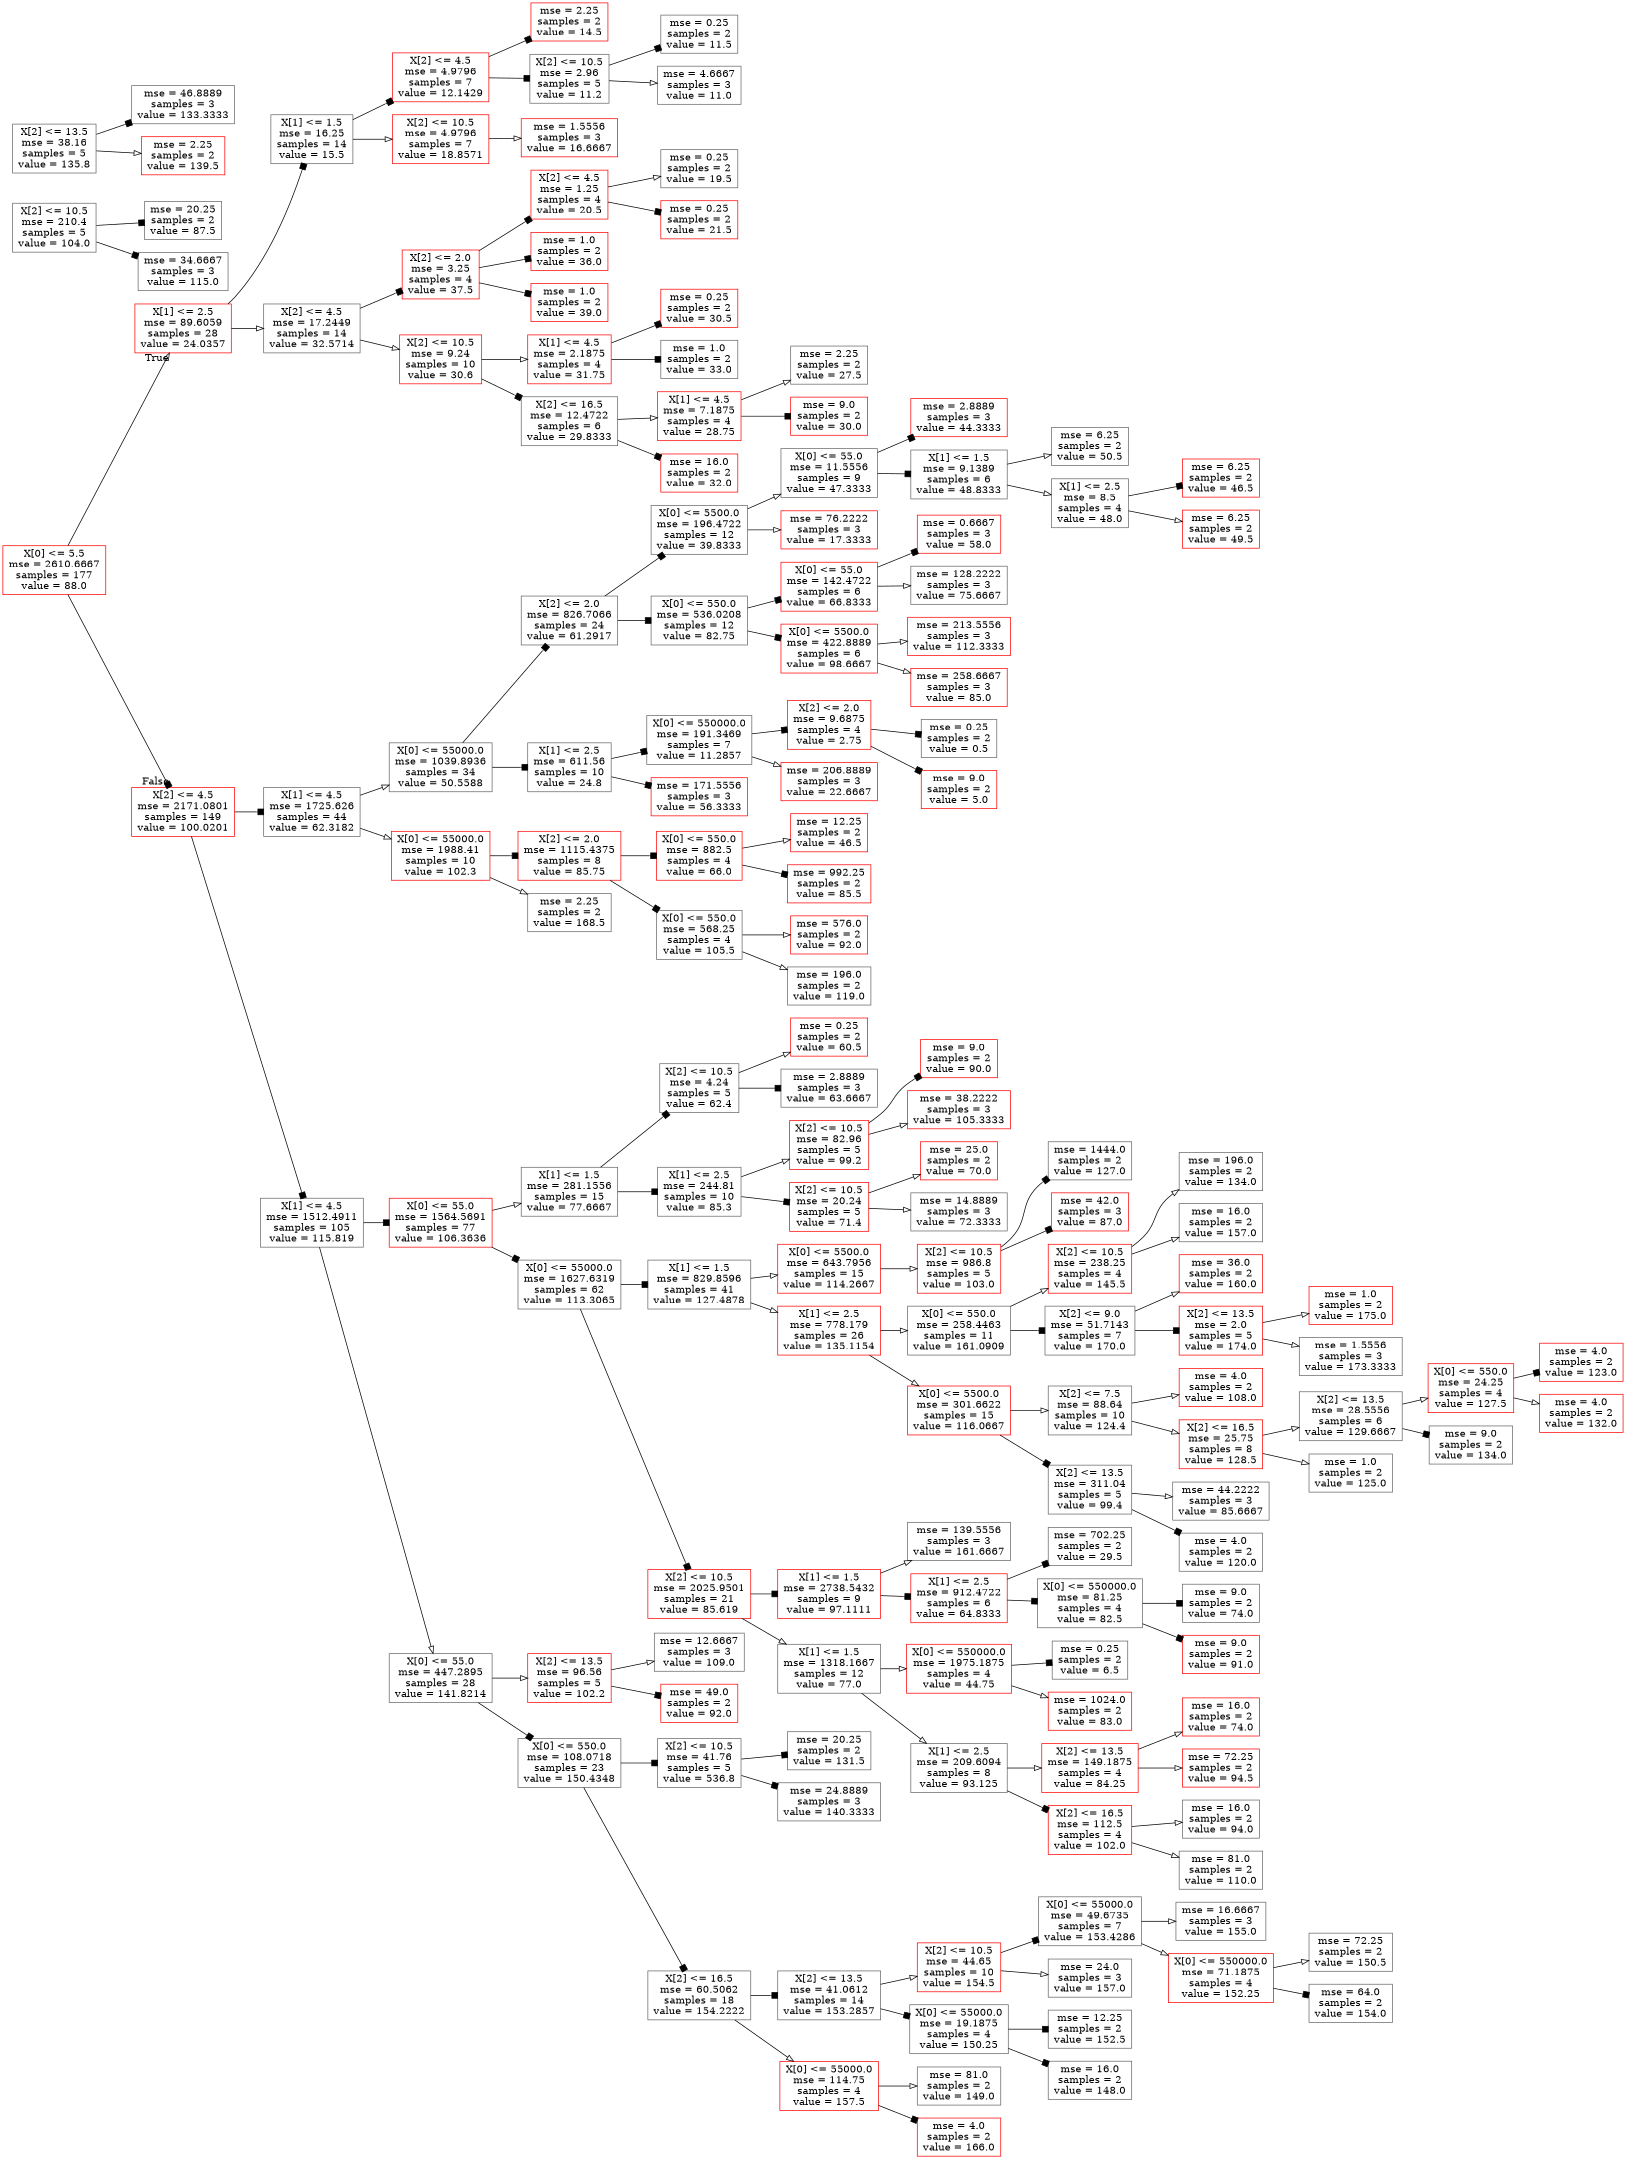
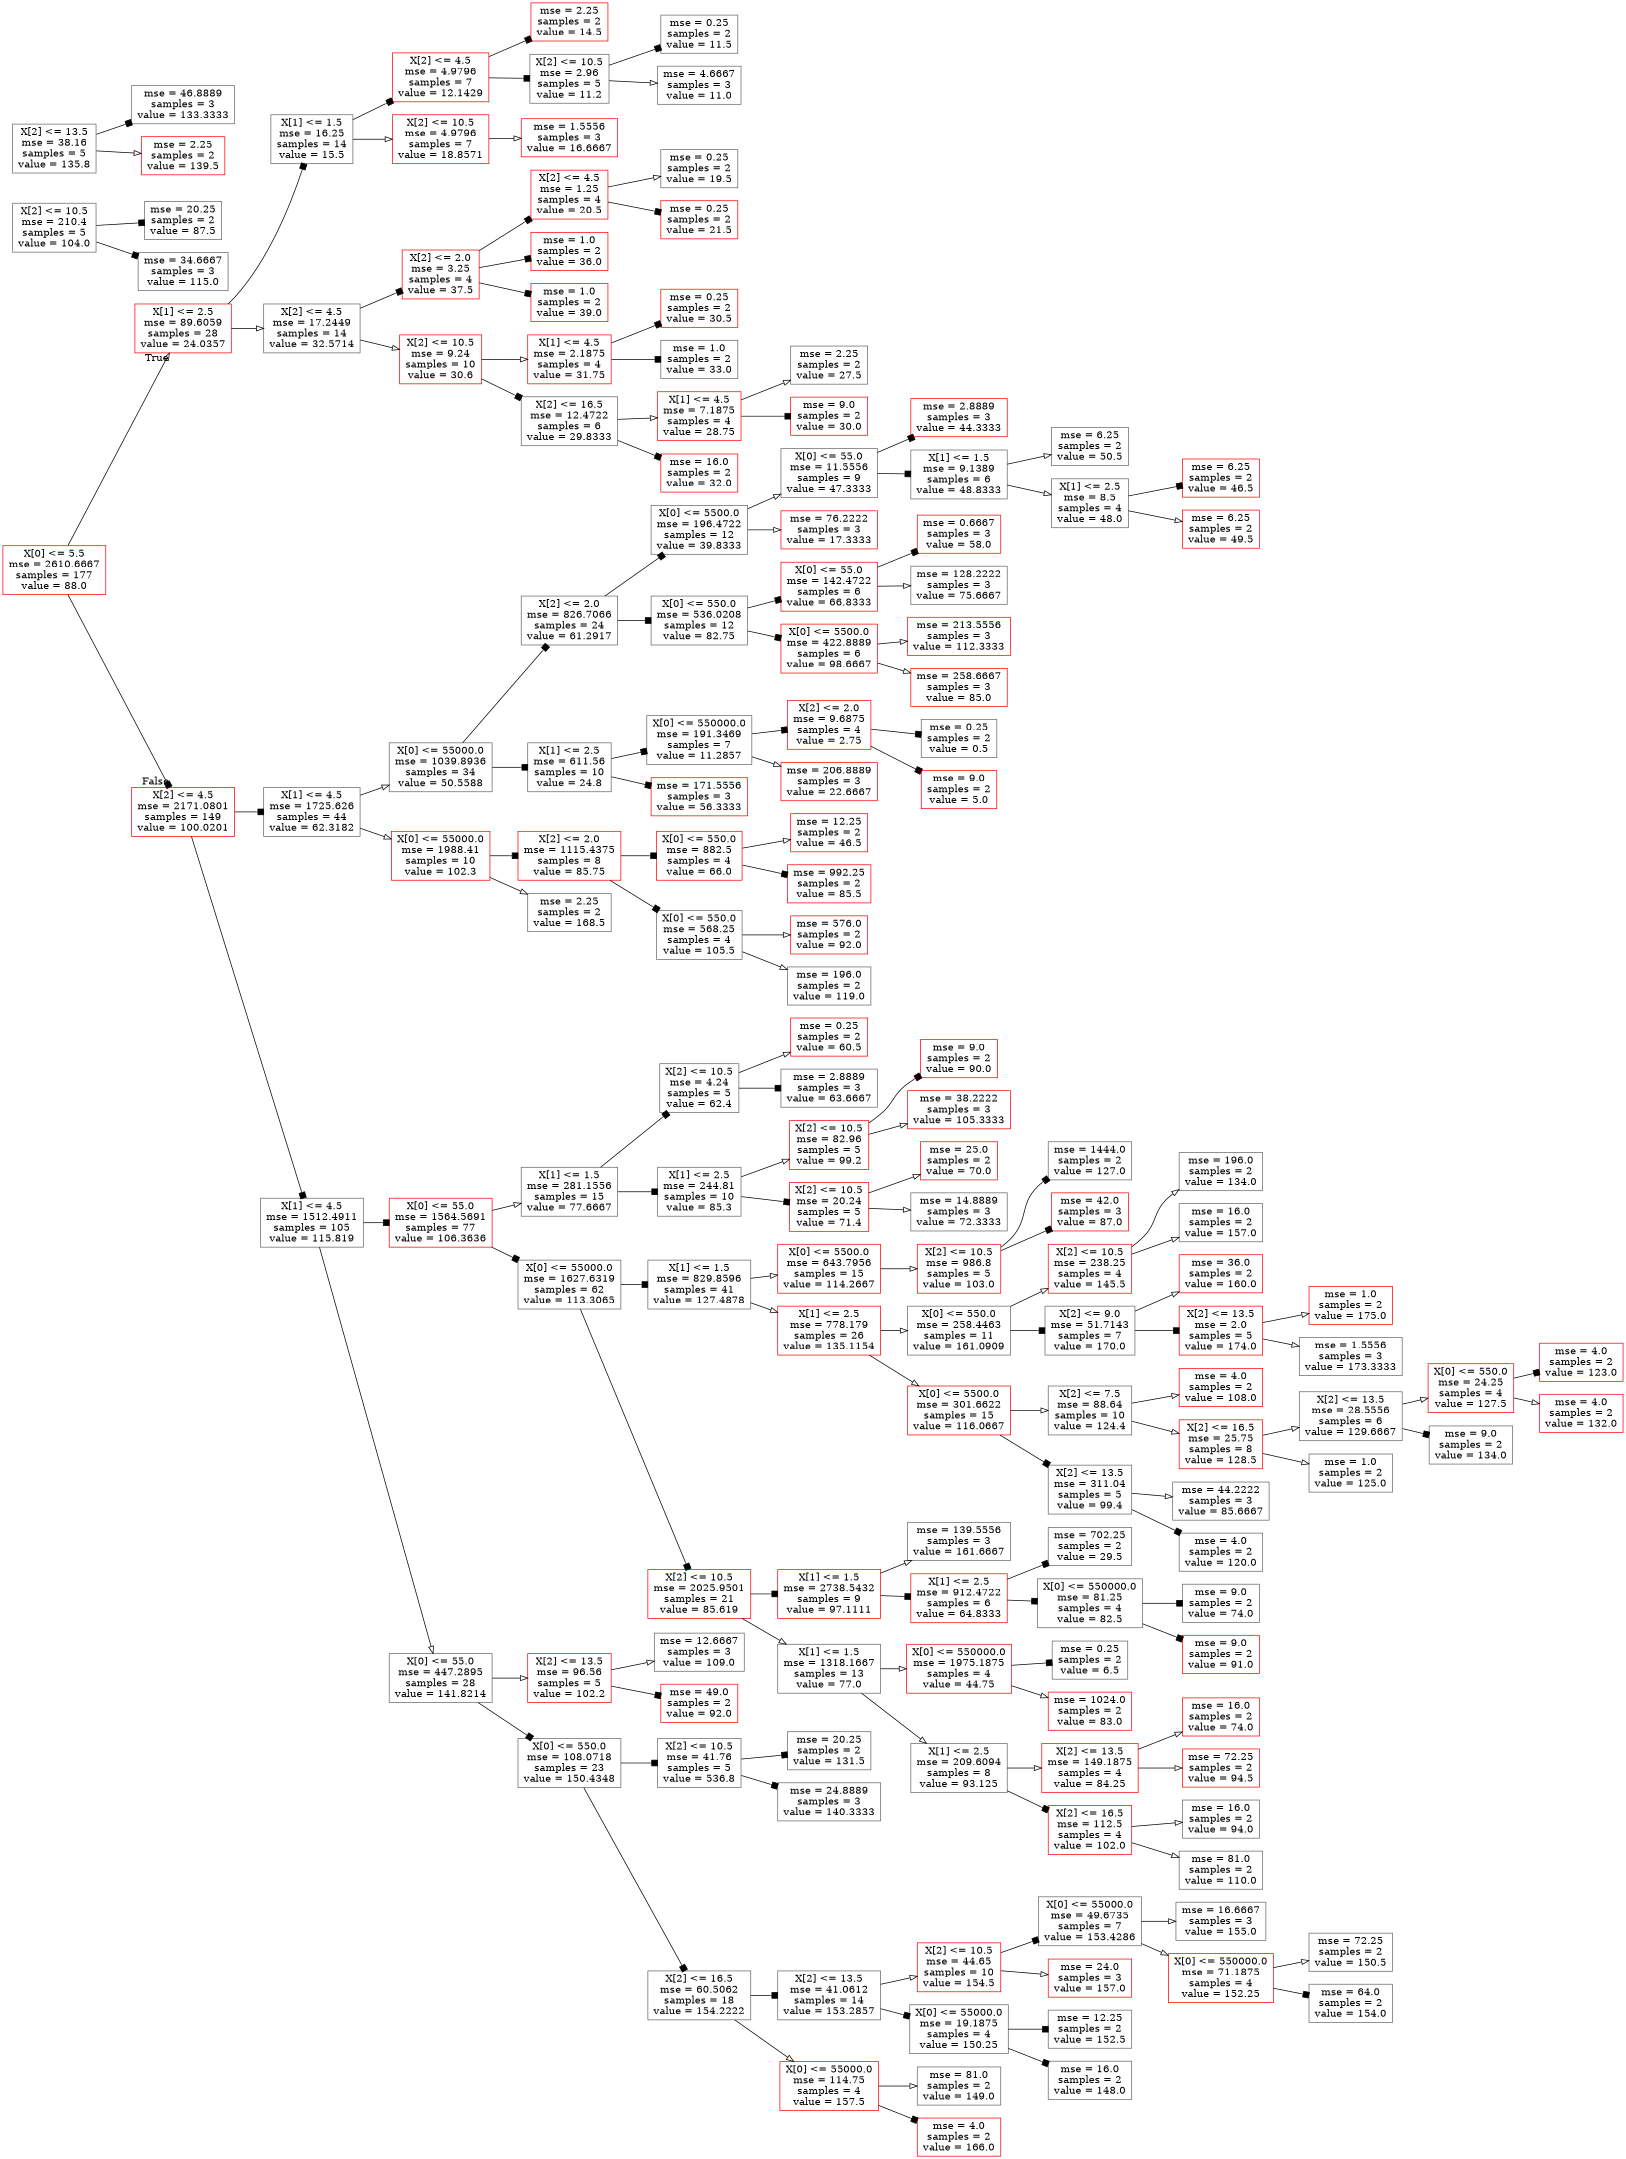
(829, 1669) -> (829, 1669)
(1090, 1978) -> (1090, 1978)
